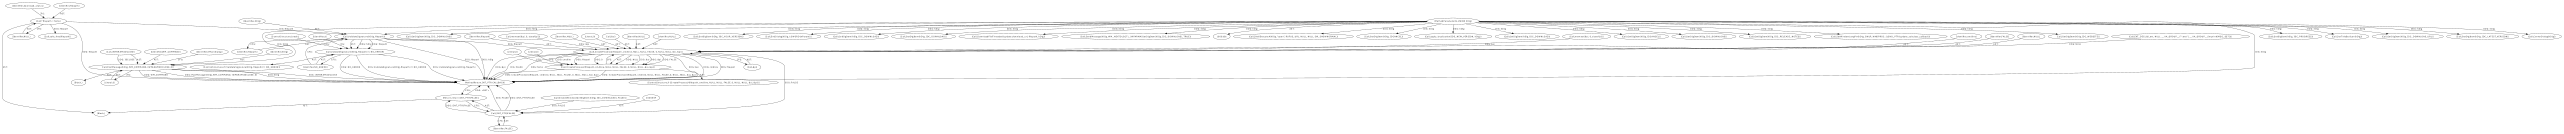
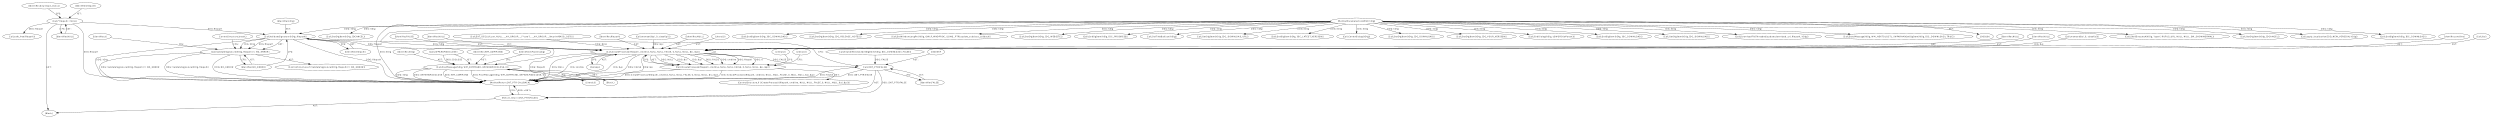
(476, 108) -> (584, 42)
